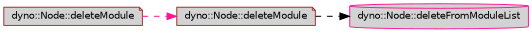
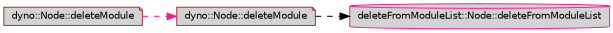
(439, 16) -> (480, 16)
